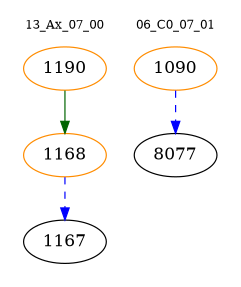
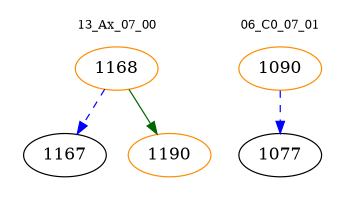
(65, 106) -> (140, 106)
(176, 155) -> (280, 155)
